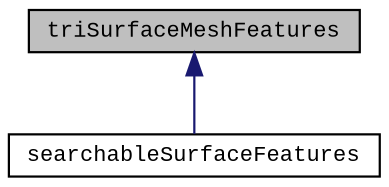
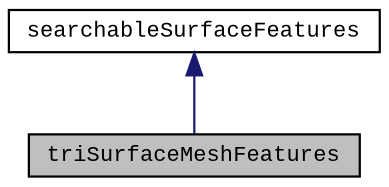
(194, 105) -> (194, 105)
